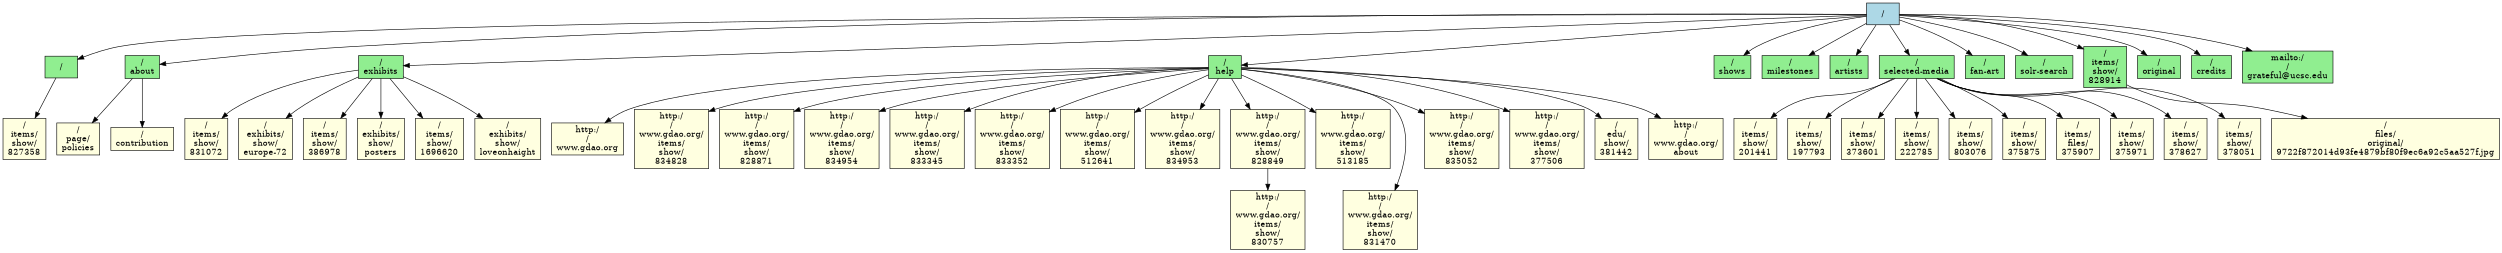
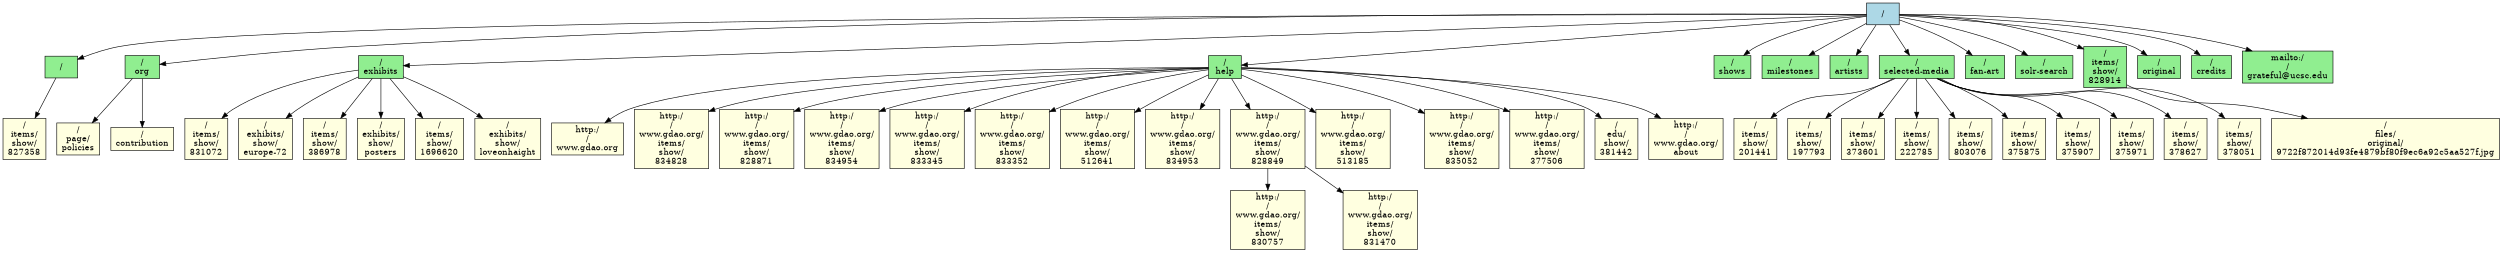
(142, 67) -> (142, 67)
(1391, 106) -> (1321, 178)
(2078, 139) -> (2078, 139)
